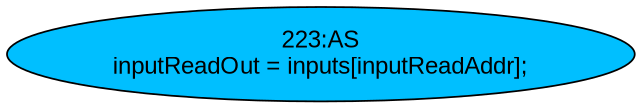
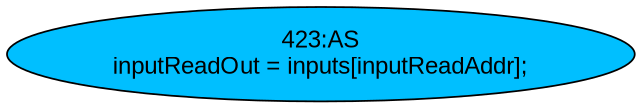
(321, 54) -> (321, 54)
